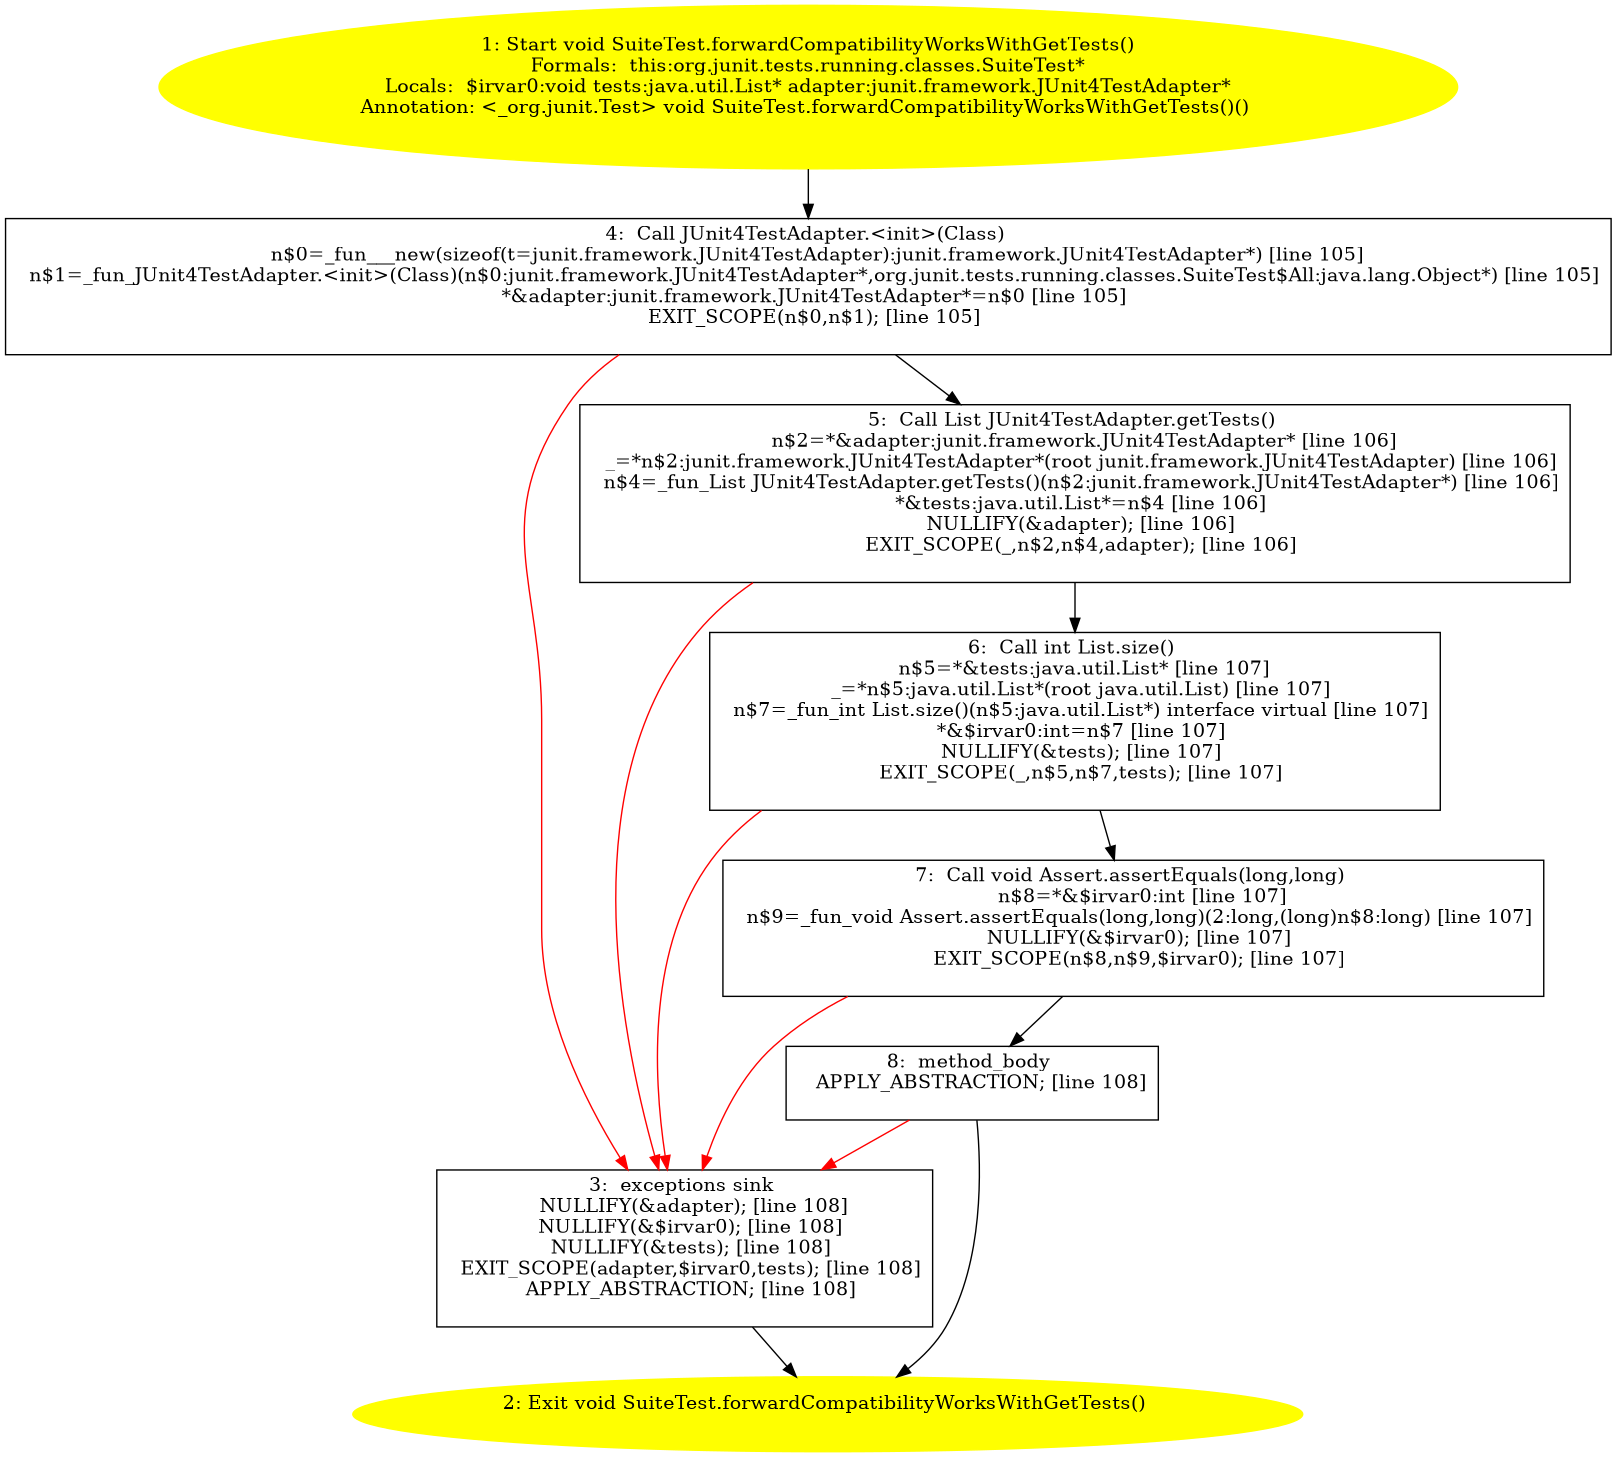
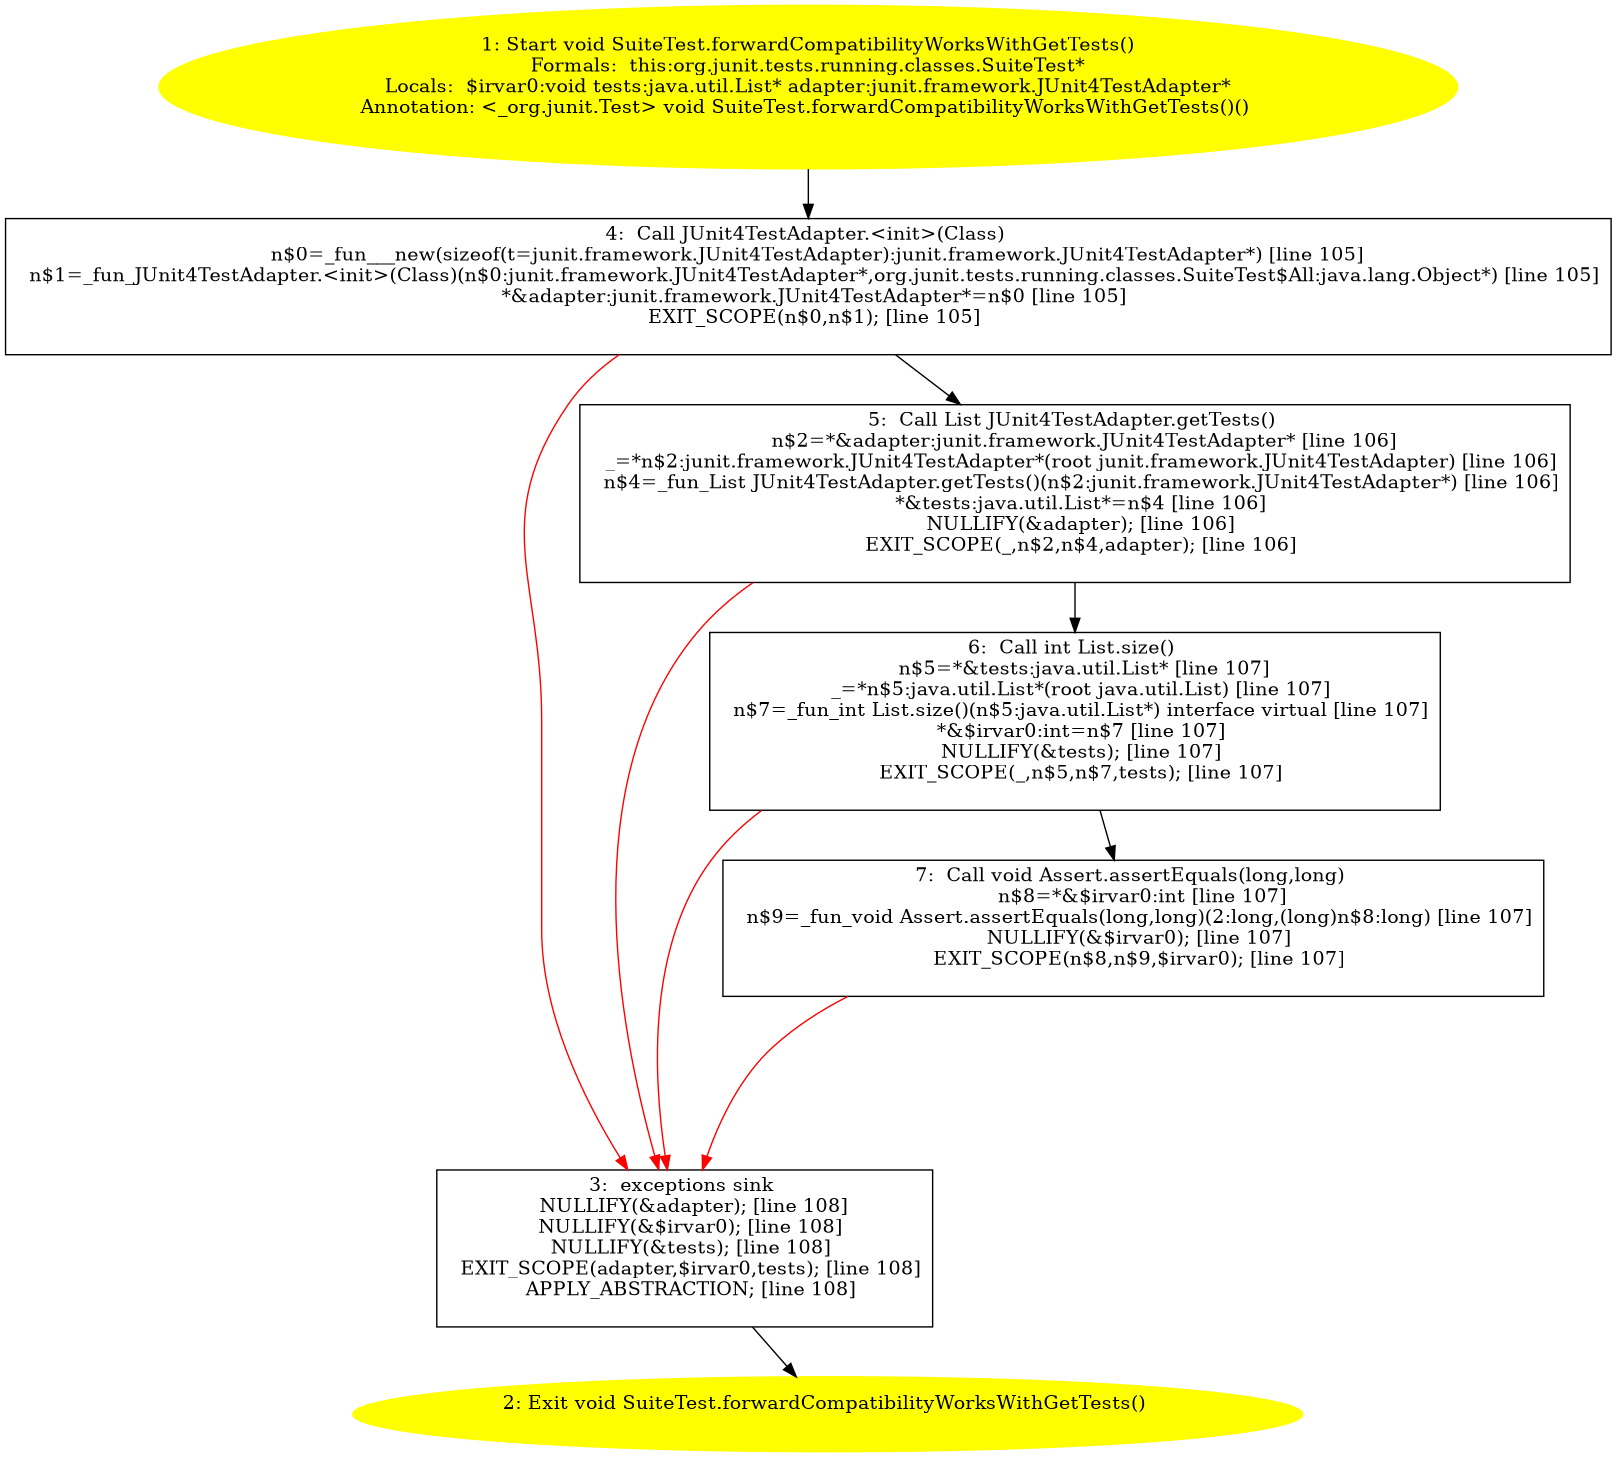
(972, 1083) -> none
